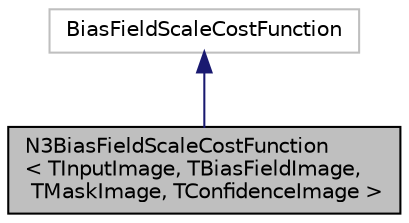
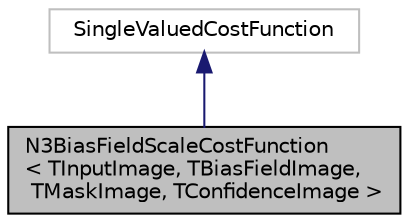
(204, 31) -> (204, 31)
